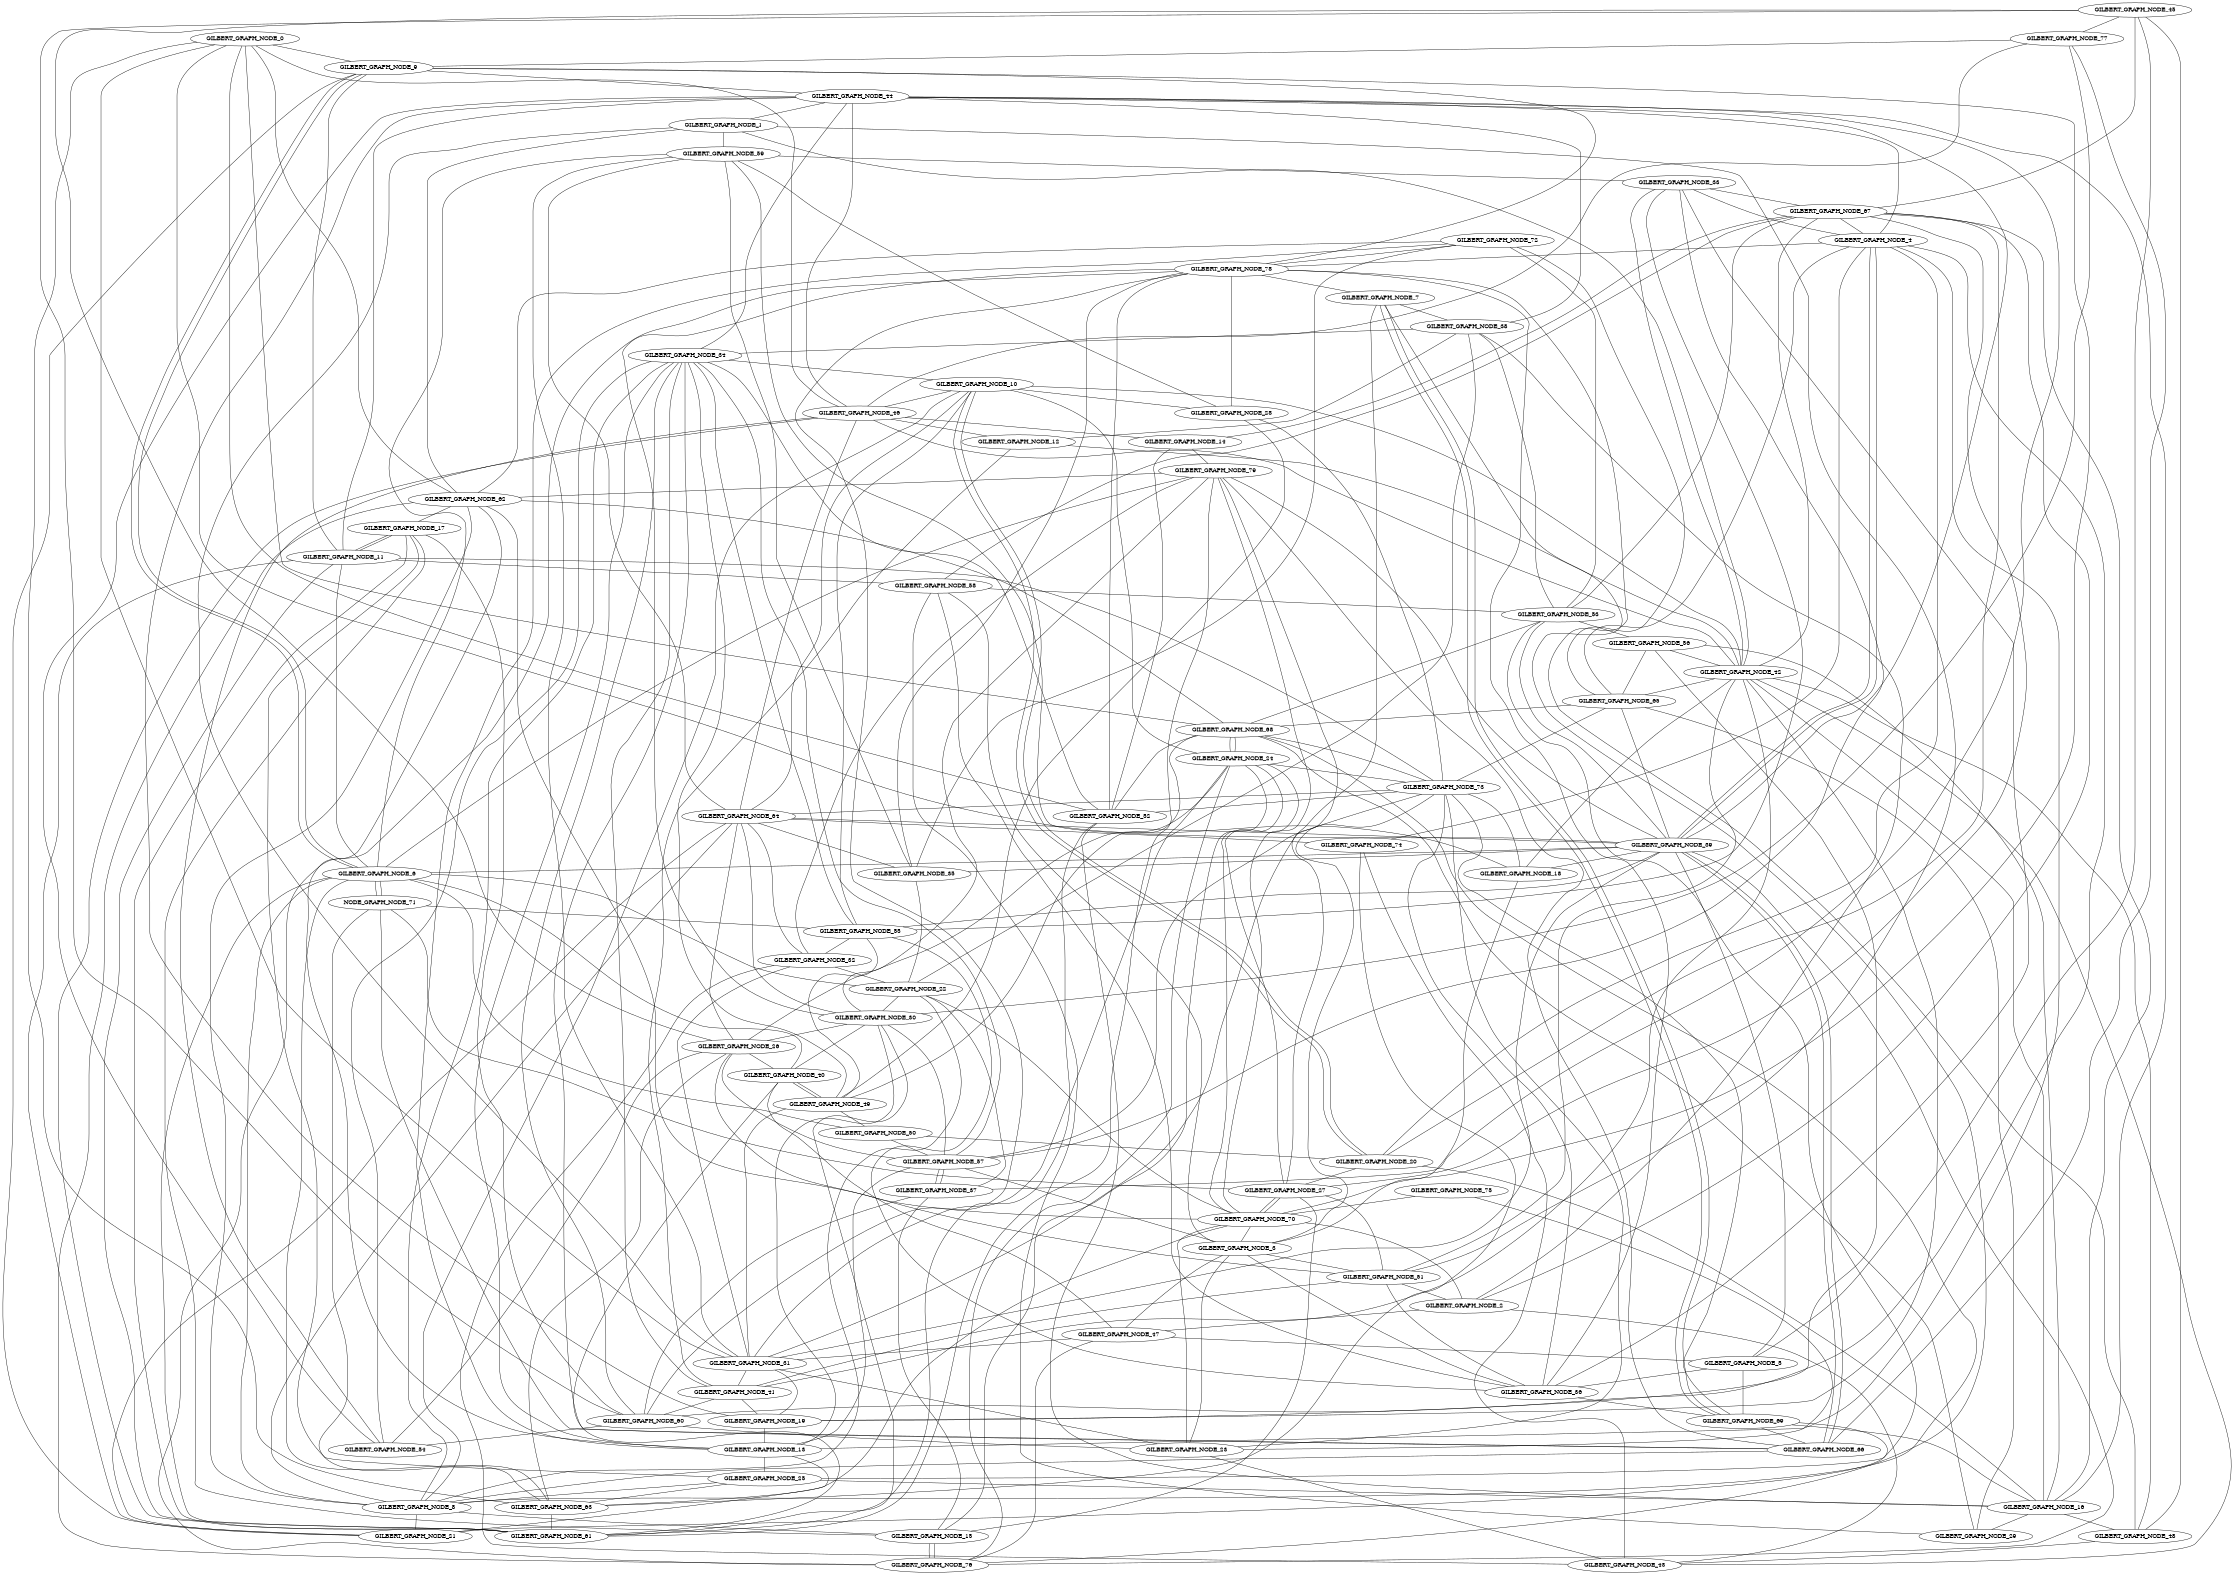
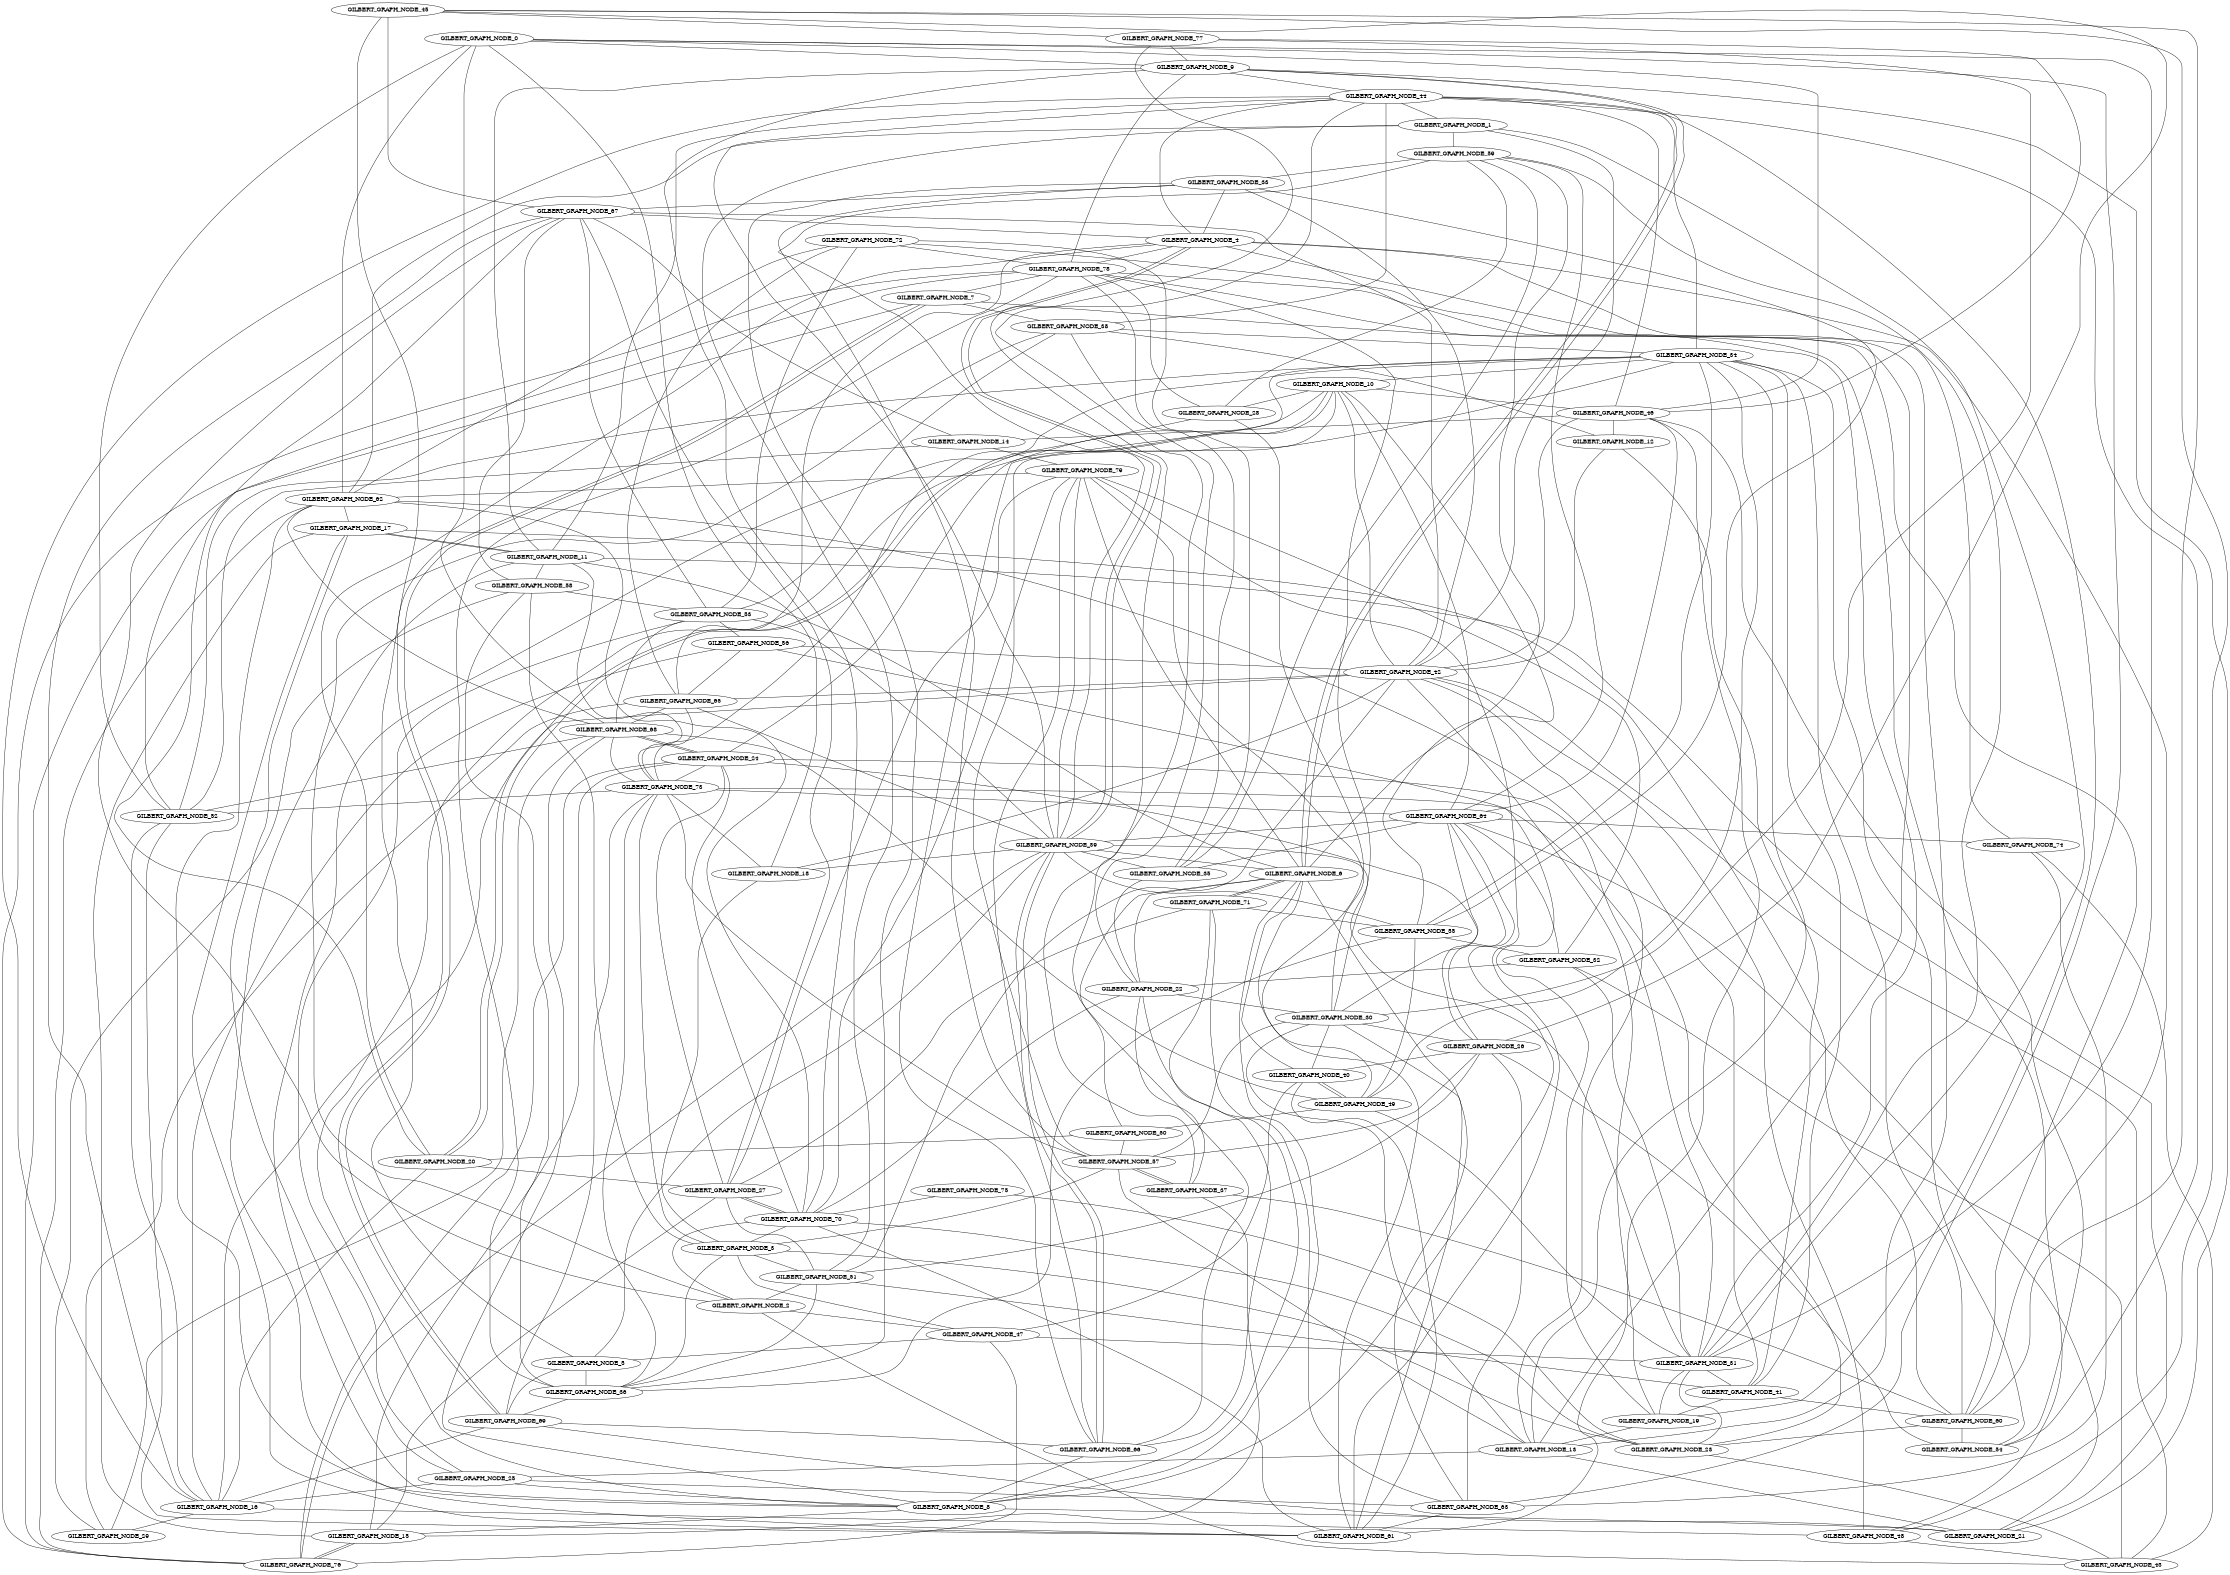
(380, 903) -> (1210, 903)
(923, 1370) -> (1117, 1352)
